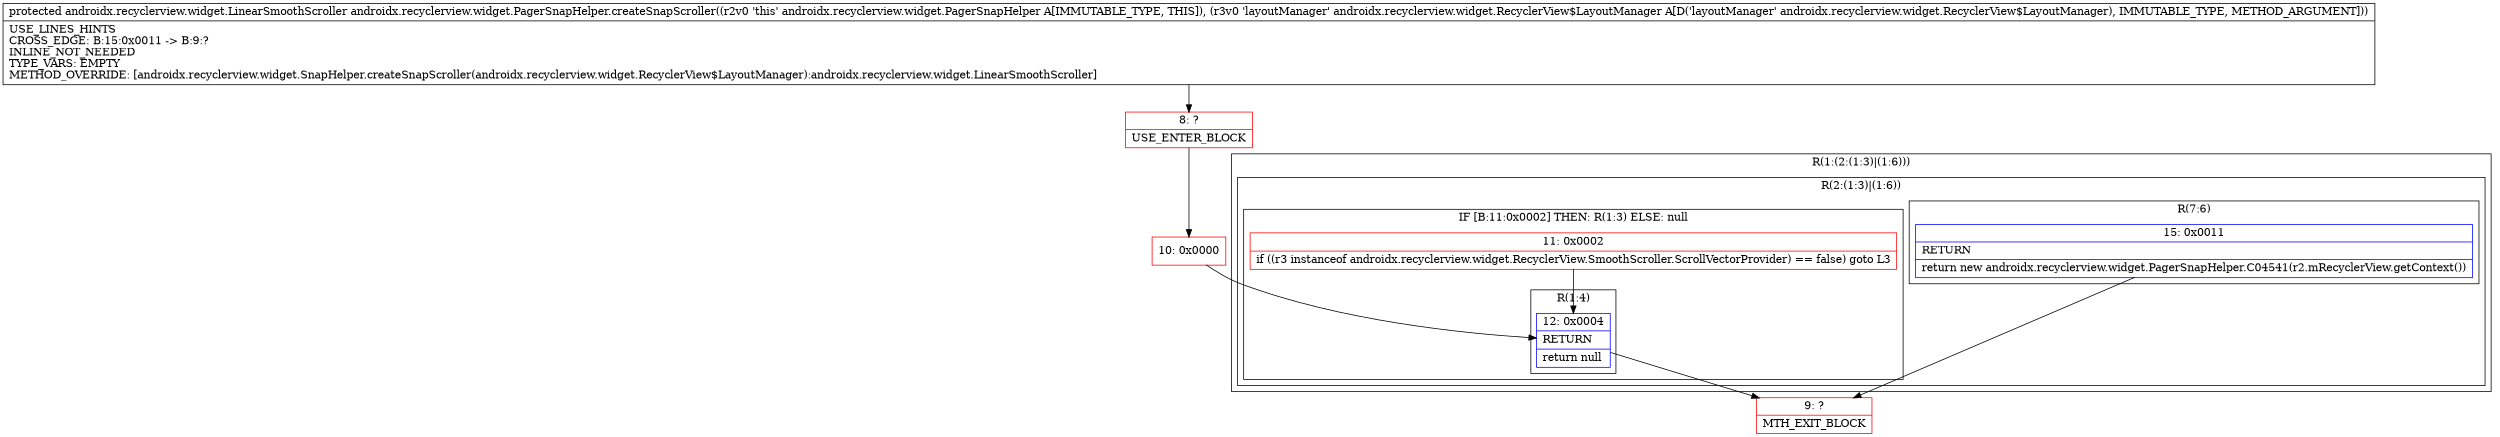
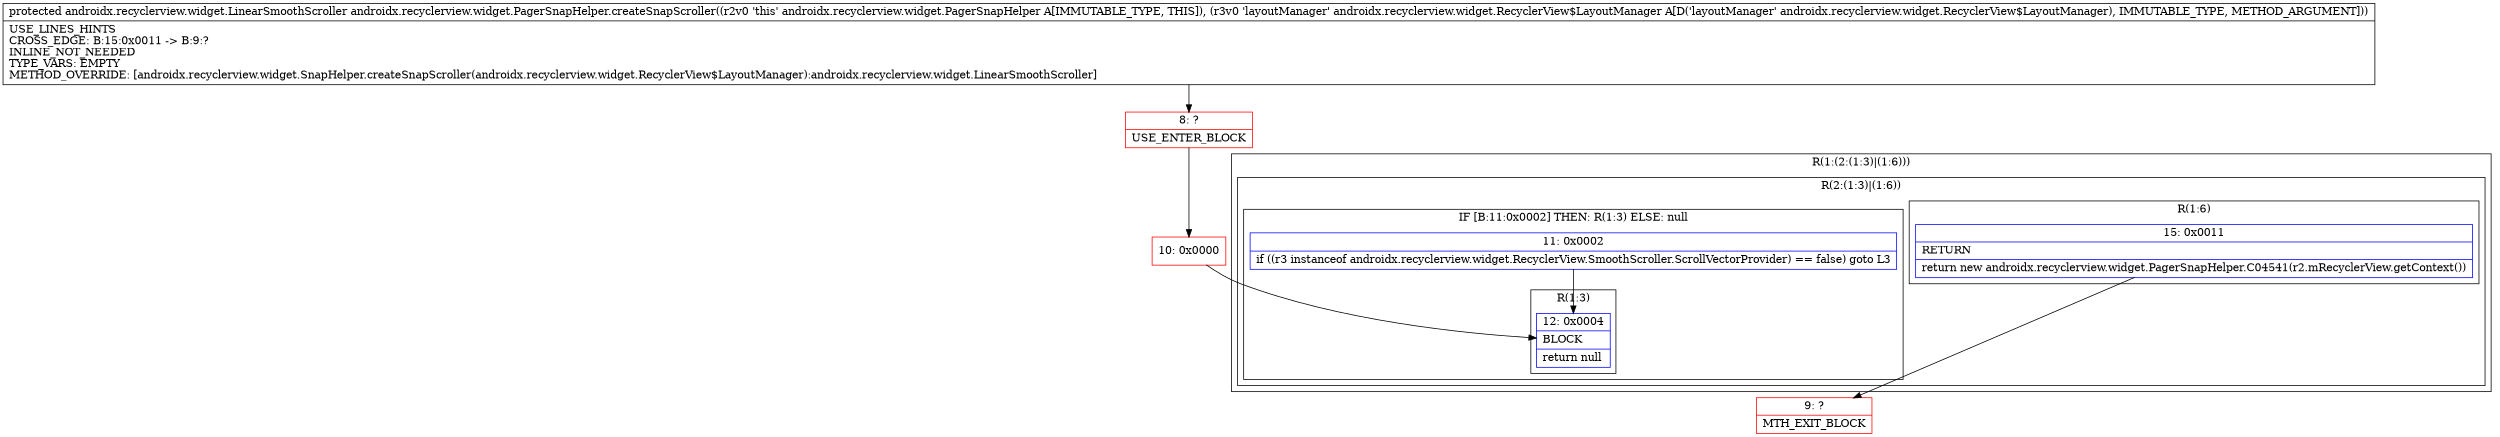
(2194, 210) -> (2194, 210)
(1573, 251) -> (1573, 251)
(1573, 299) -> (1573, 299)
(1567, 340) -> (1562, 340)
(1681, 374) -> none
